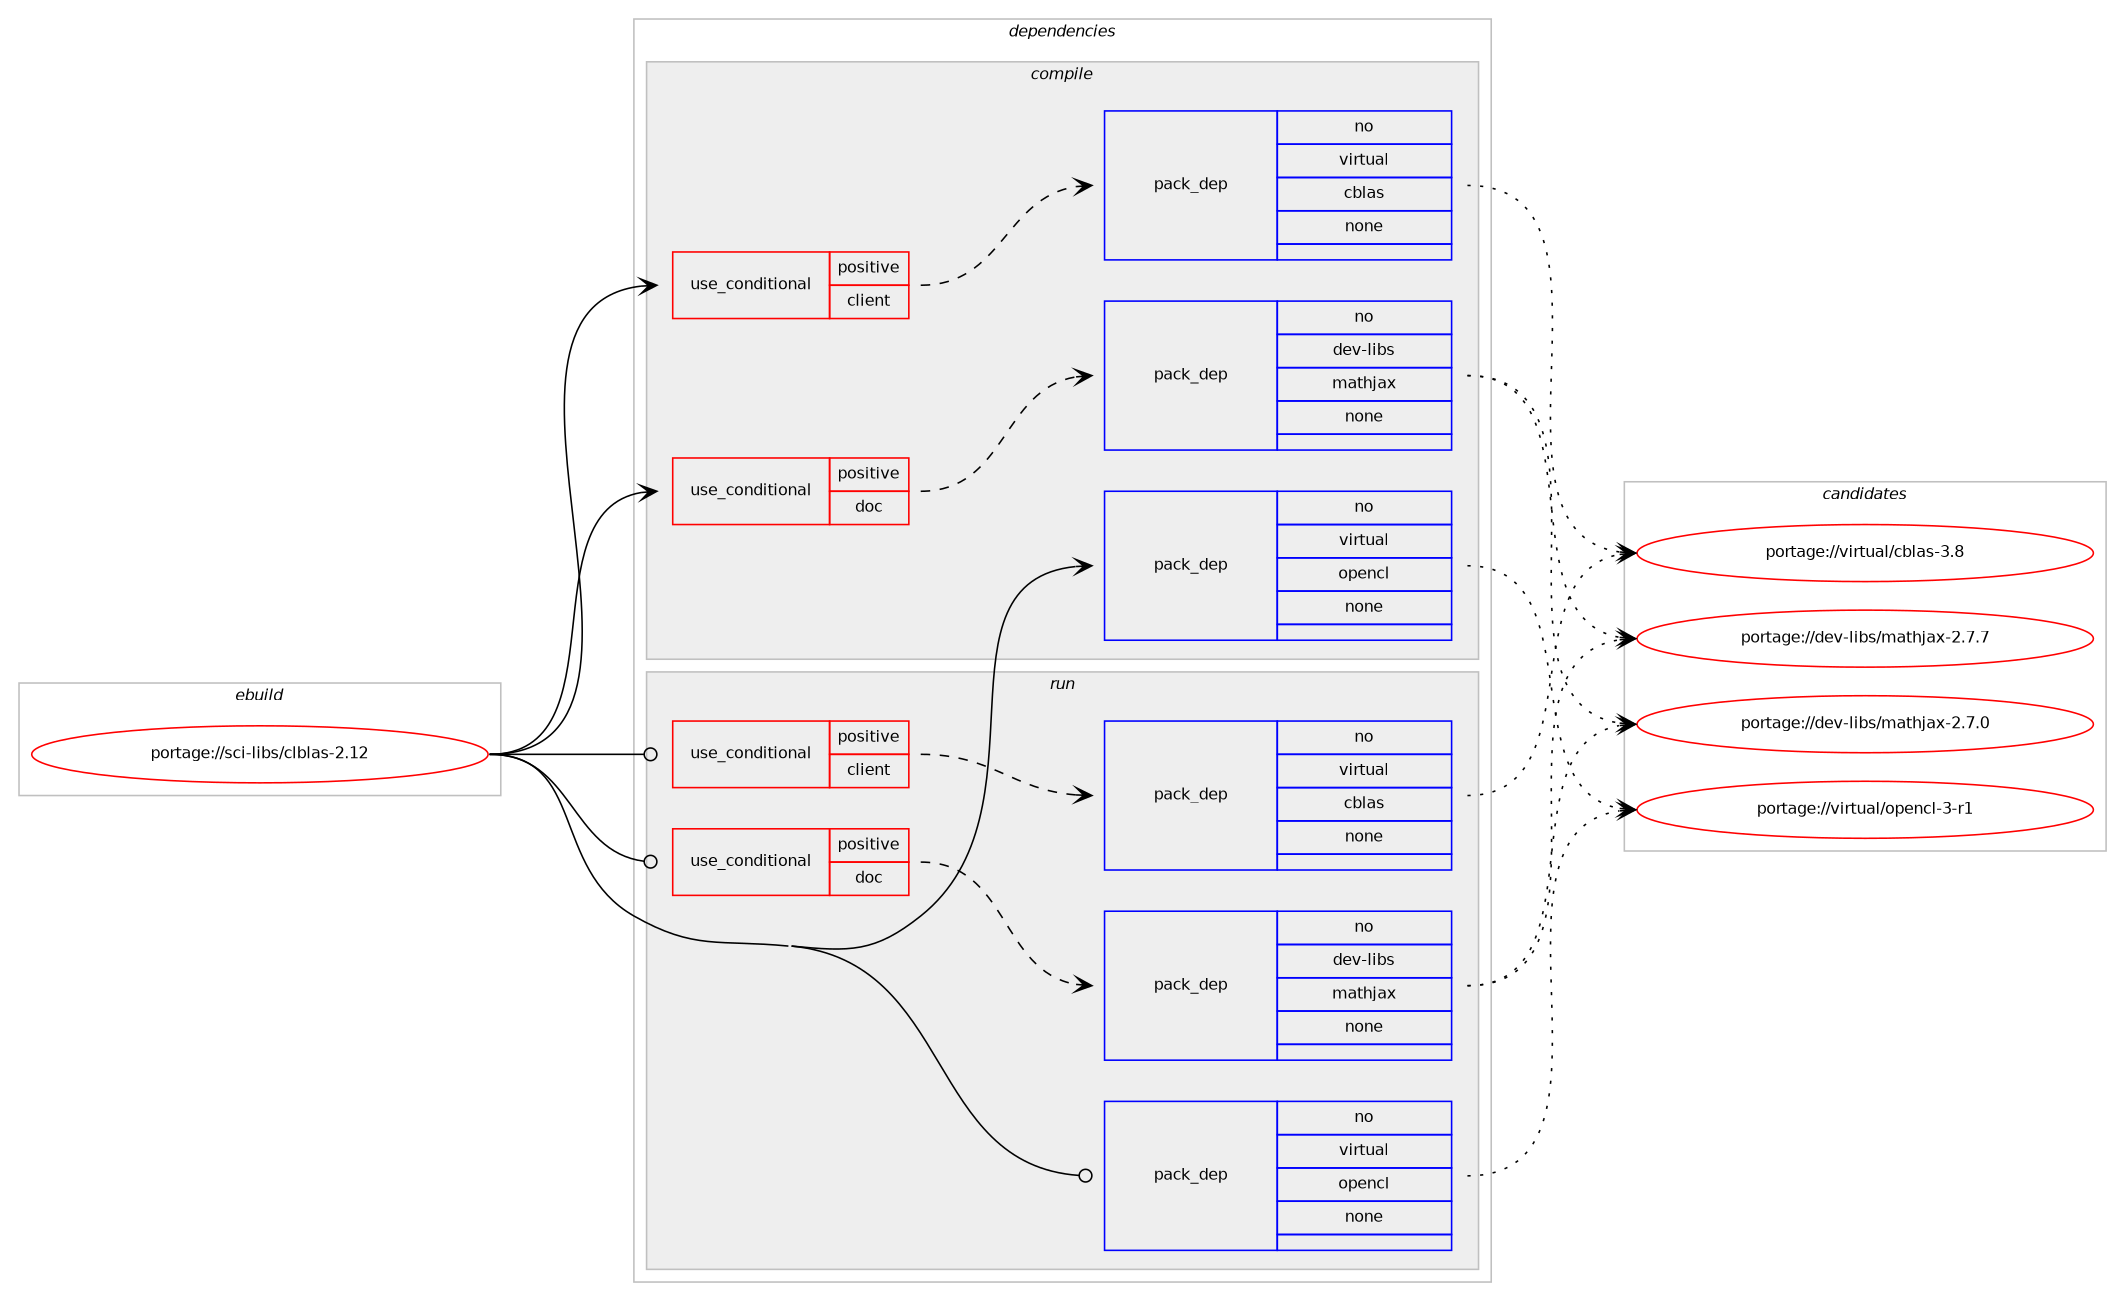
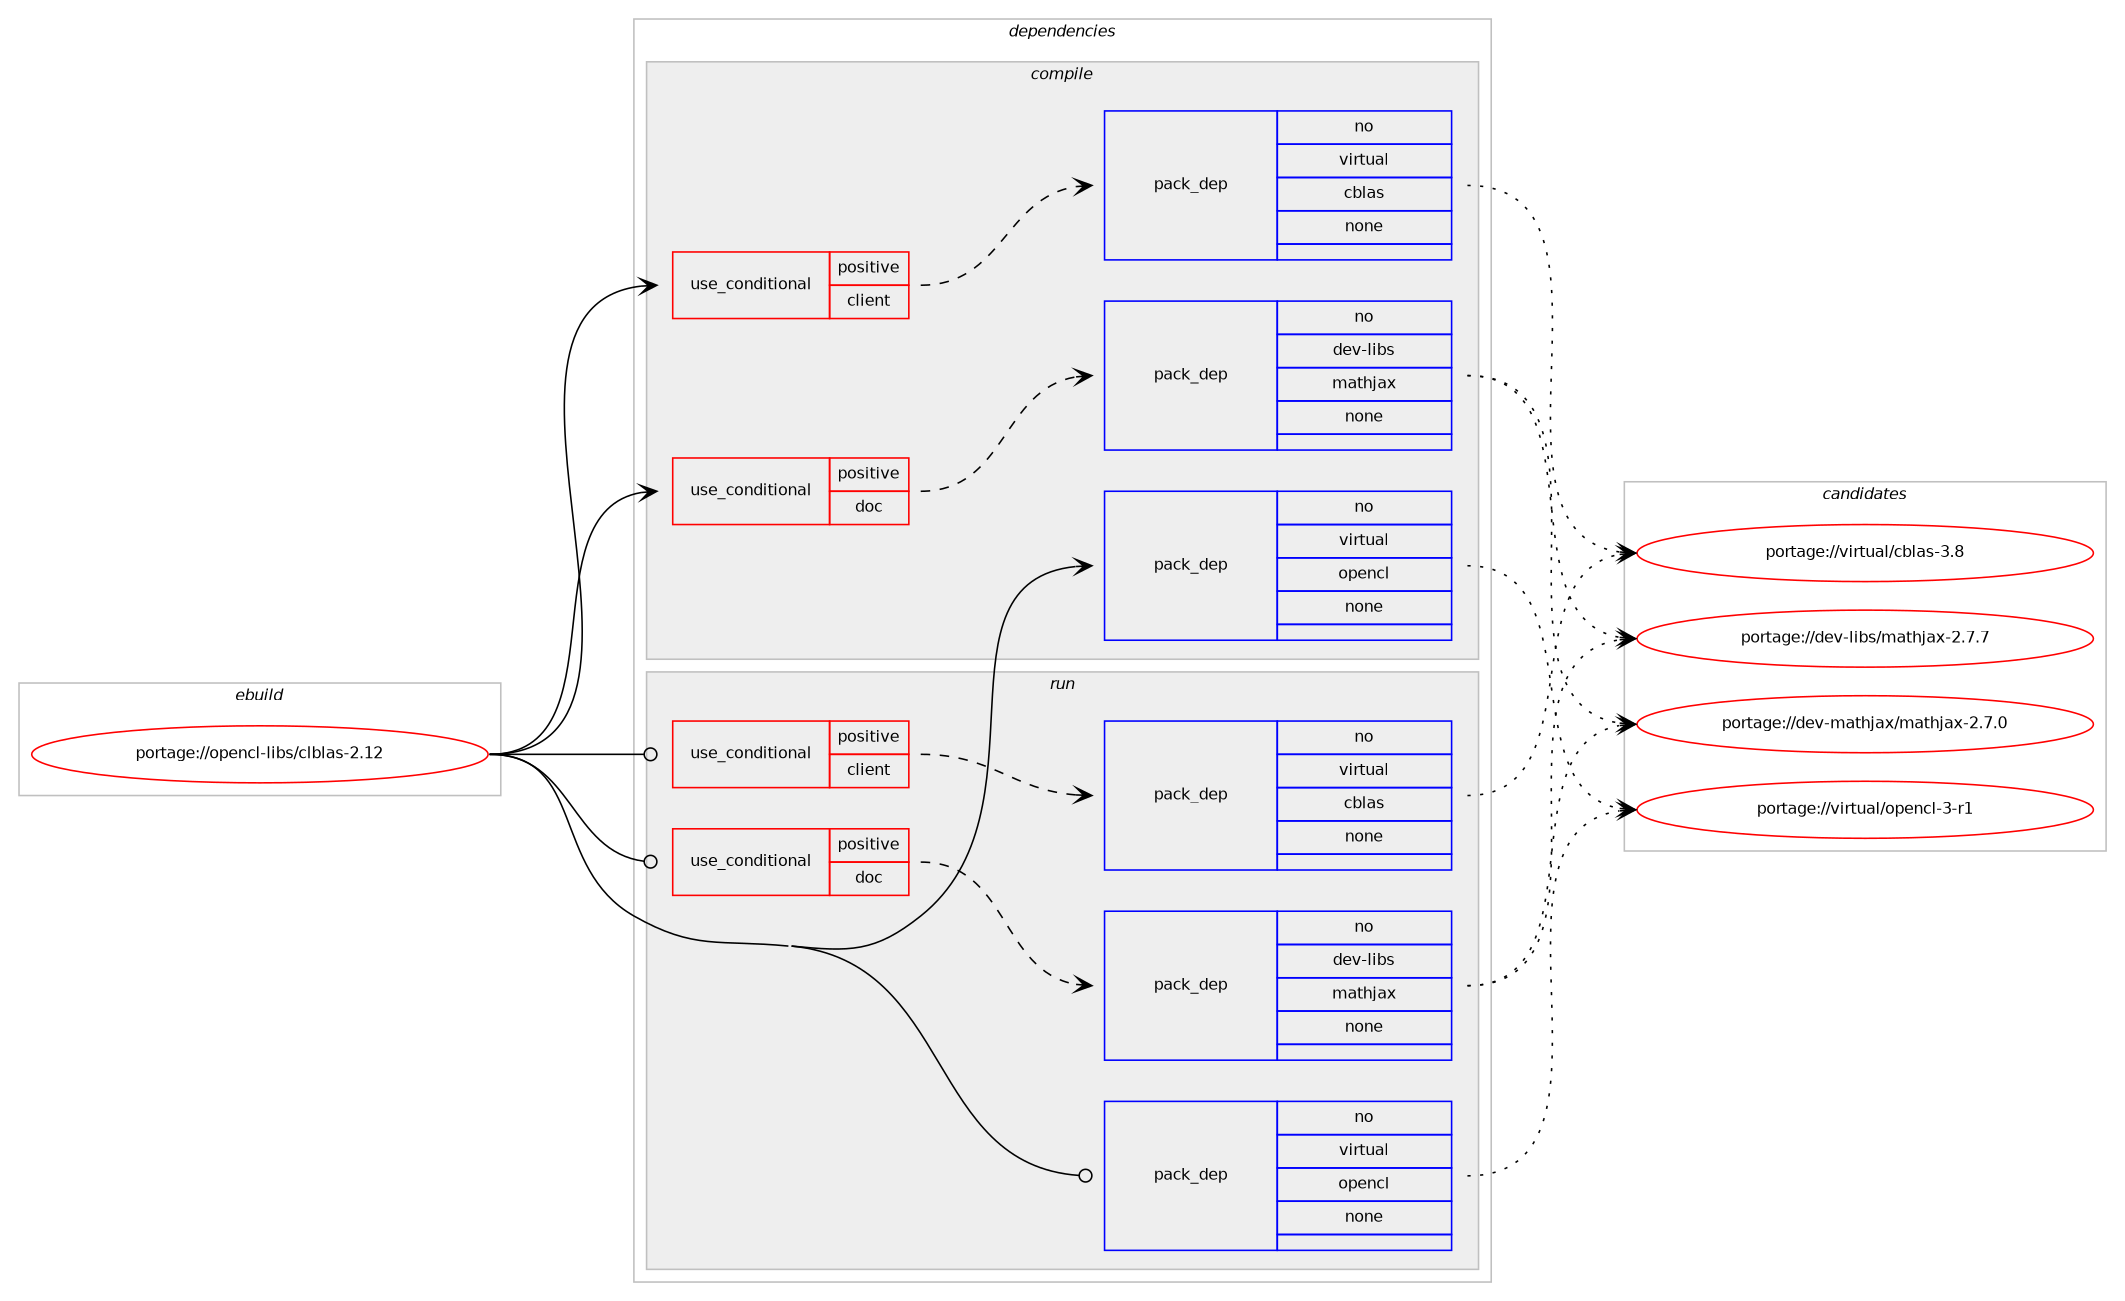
(1865, 724) -> (1865, 724)
(260, 754) -> (260, 754)
